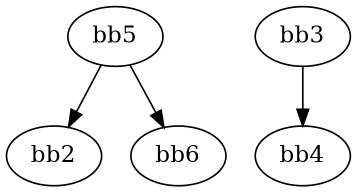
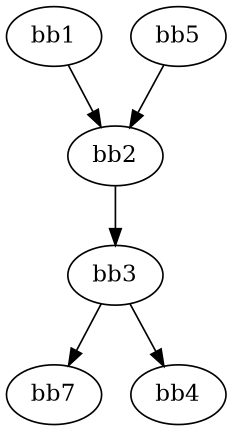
none -> (54, 36)
(178, 156) -> none
none -> (115, 207)
none -> (54, 395)
